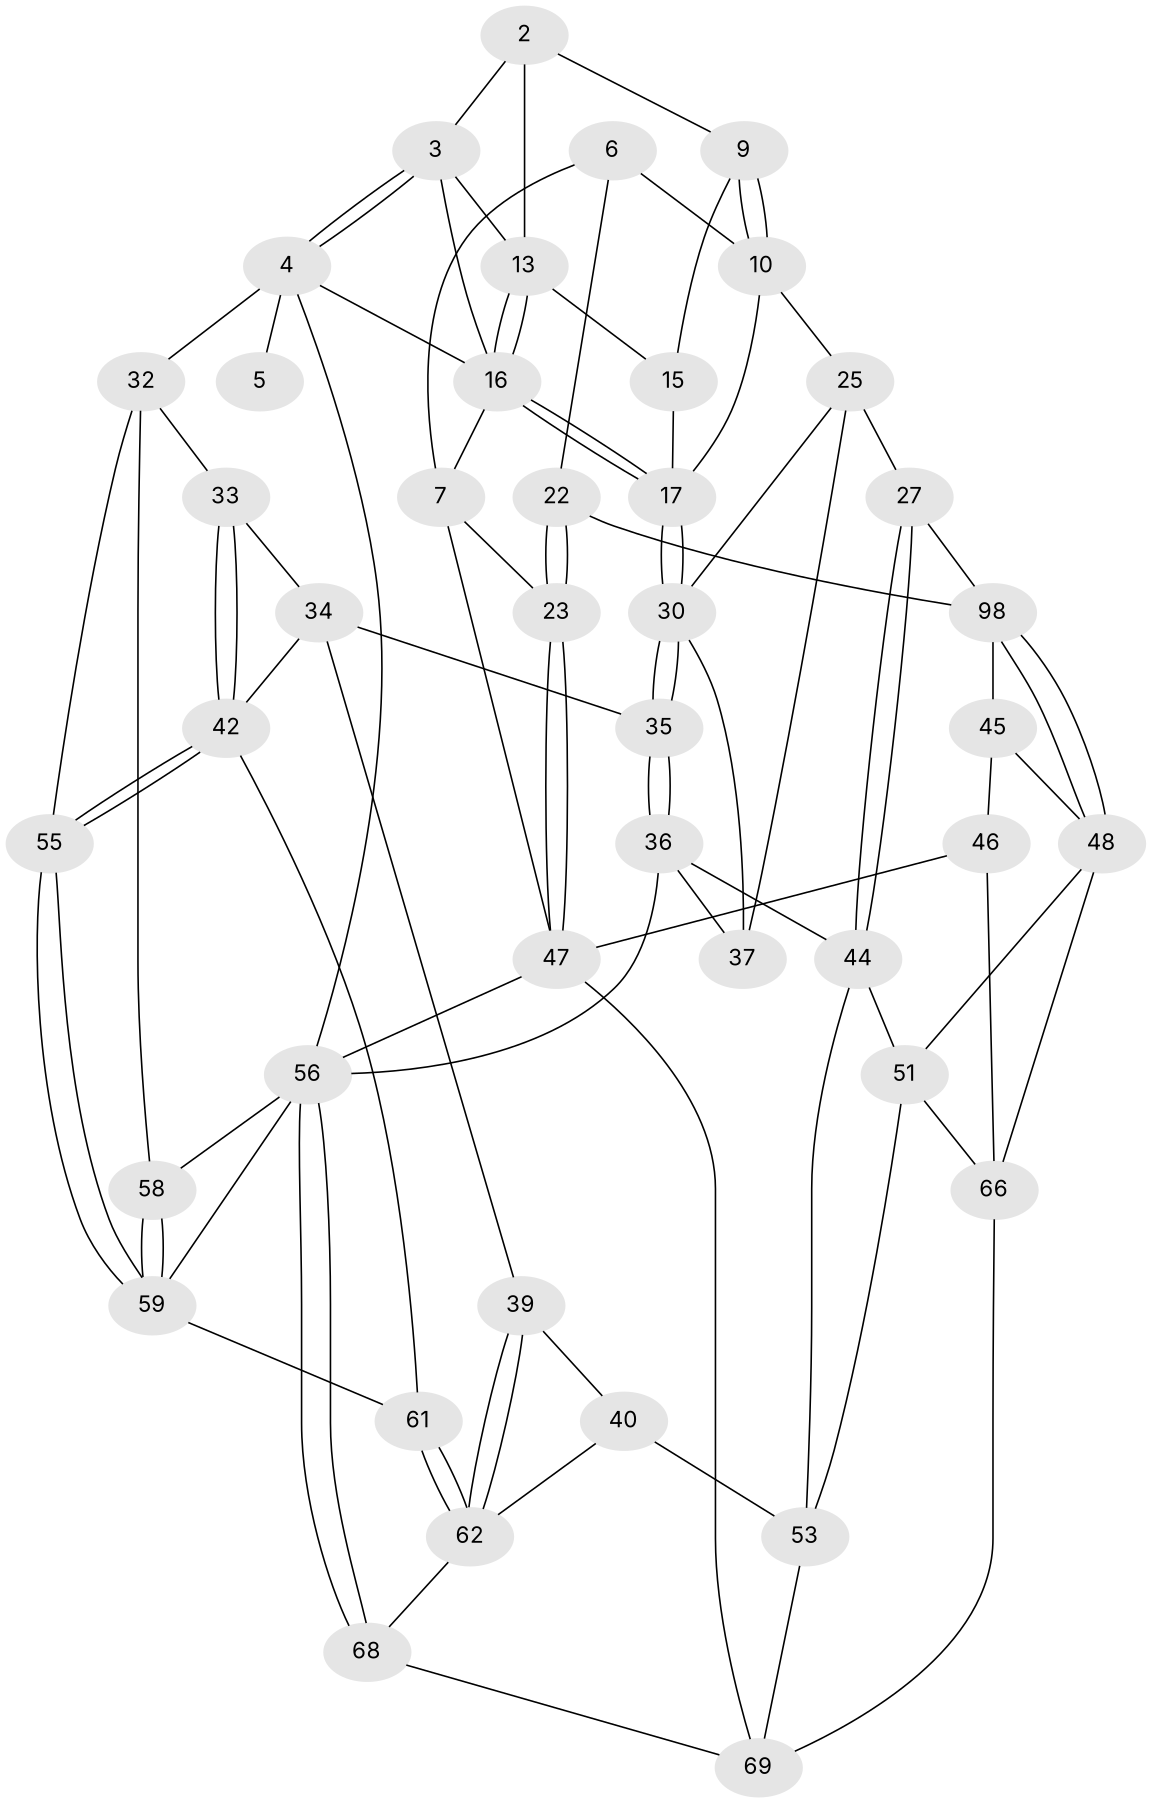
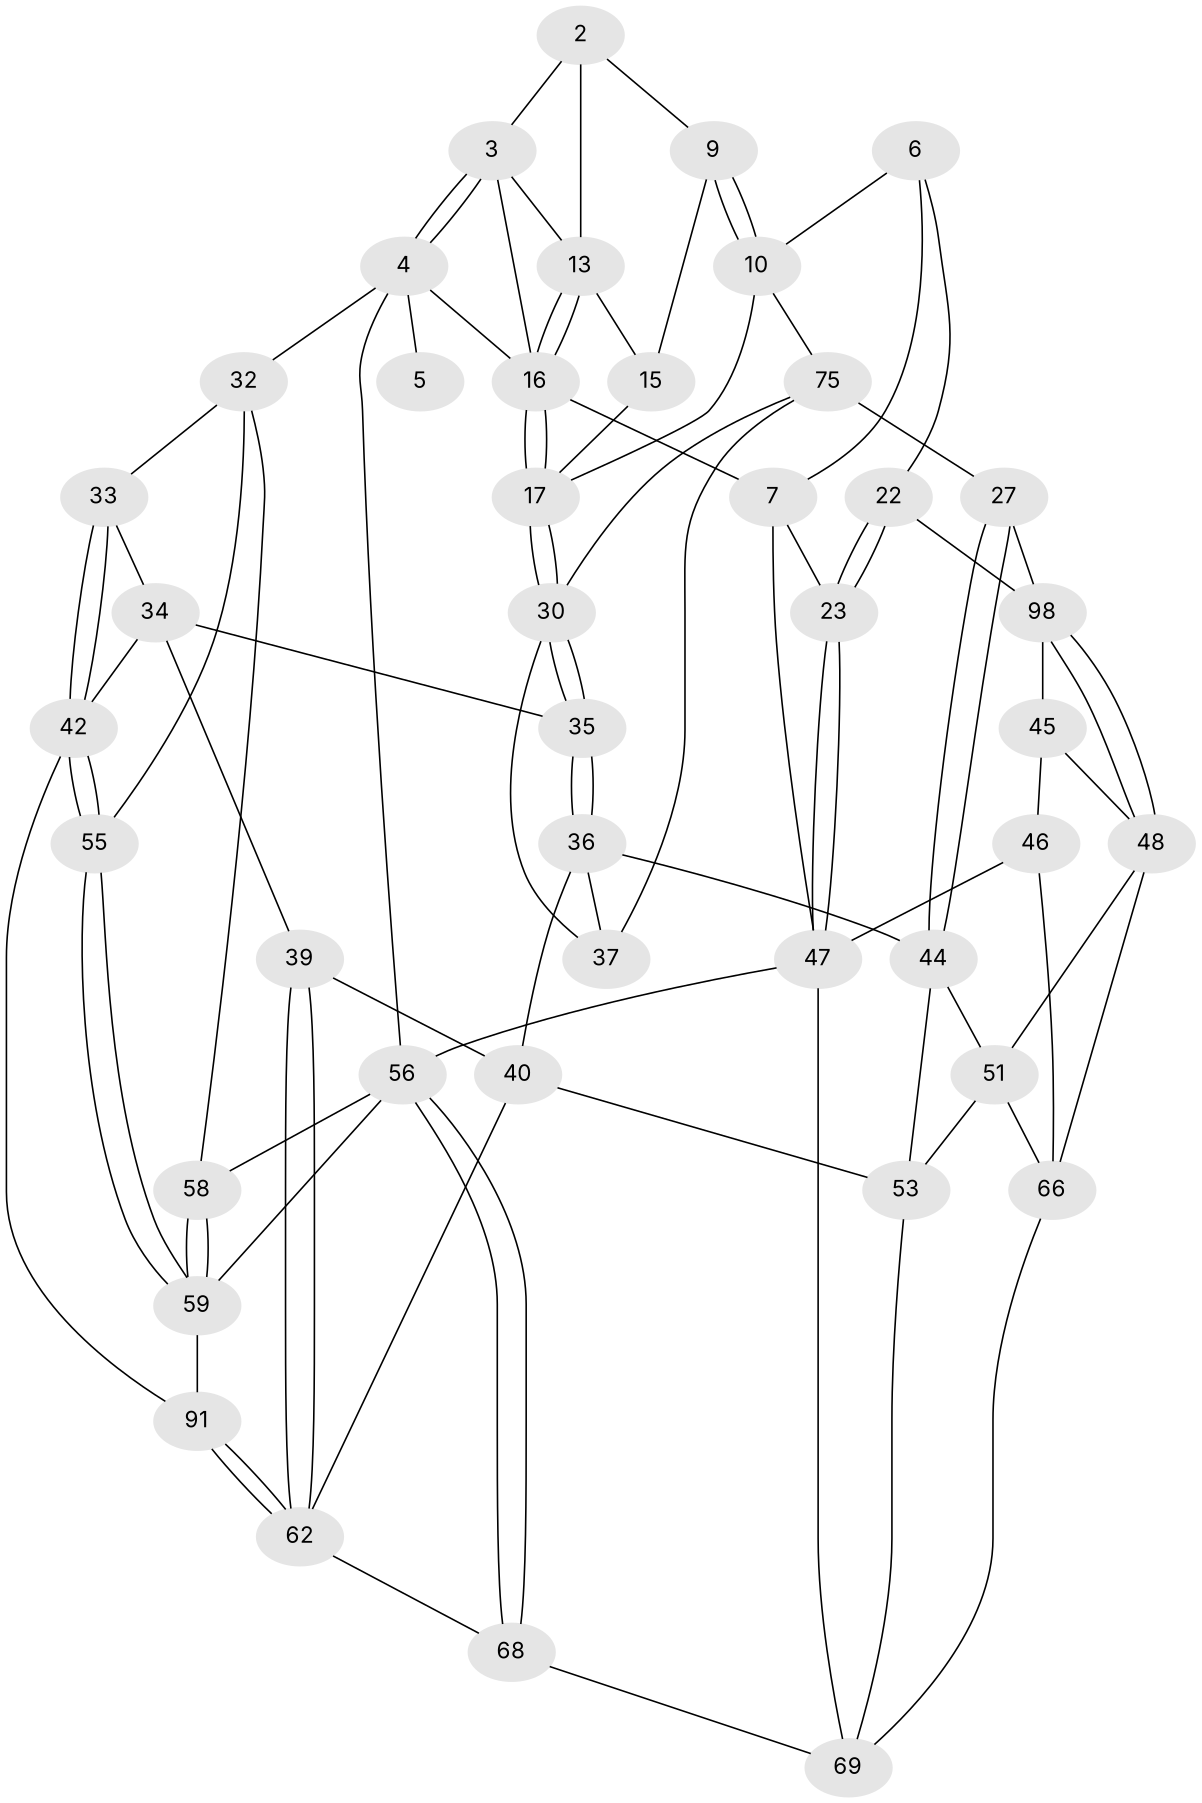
(850, 382) -> (828, 382)
(550, 1032) -> (541, 957)
(419, 1421) -> (197, 1421)
